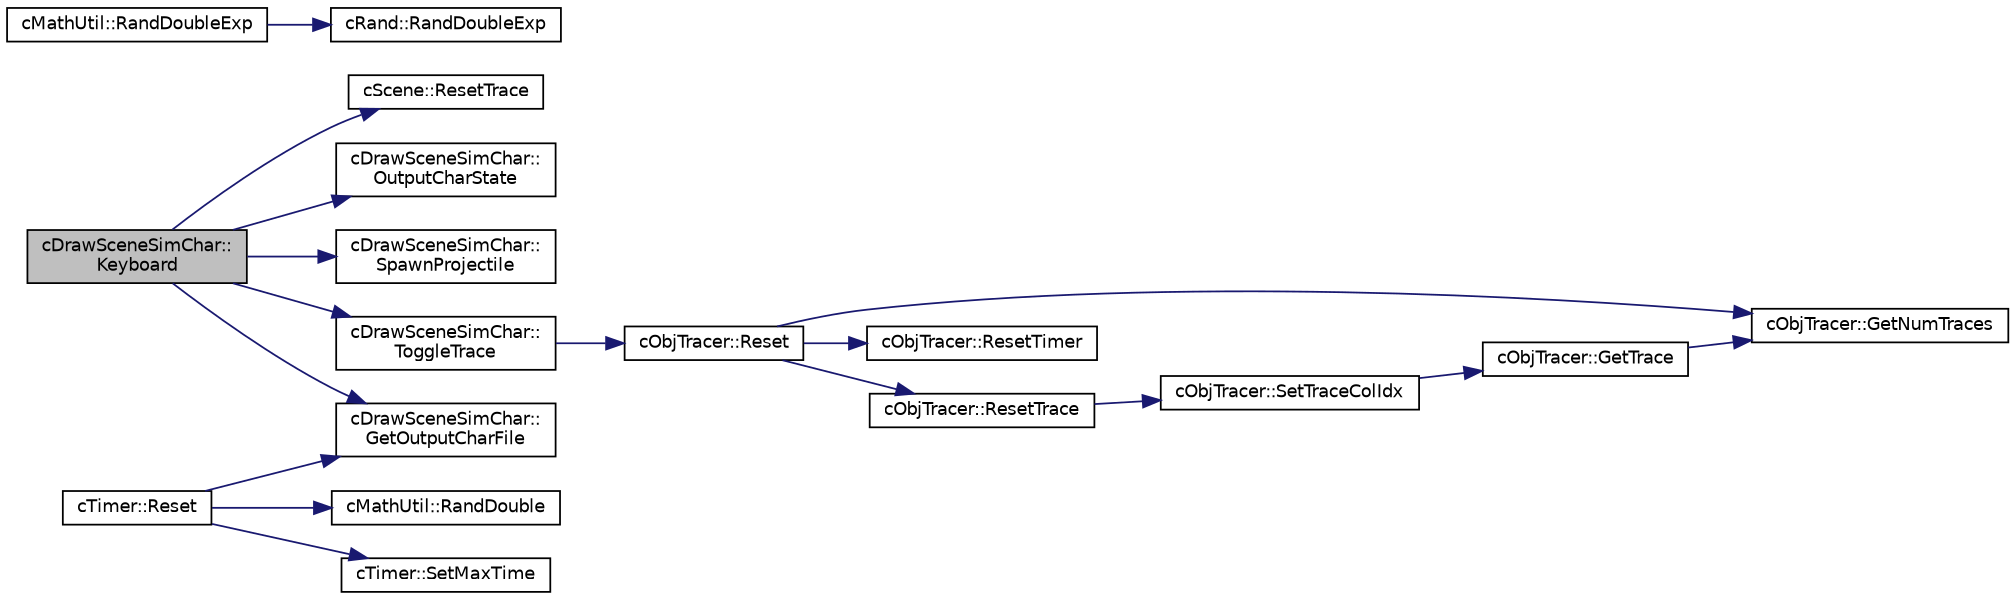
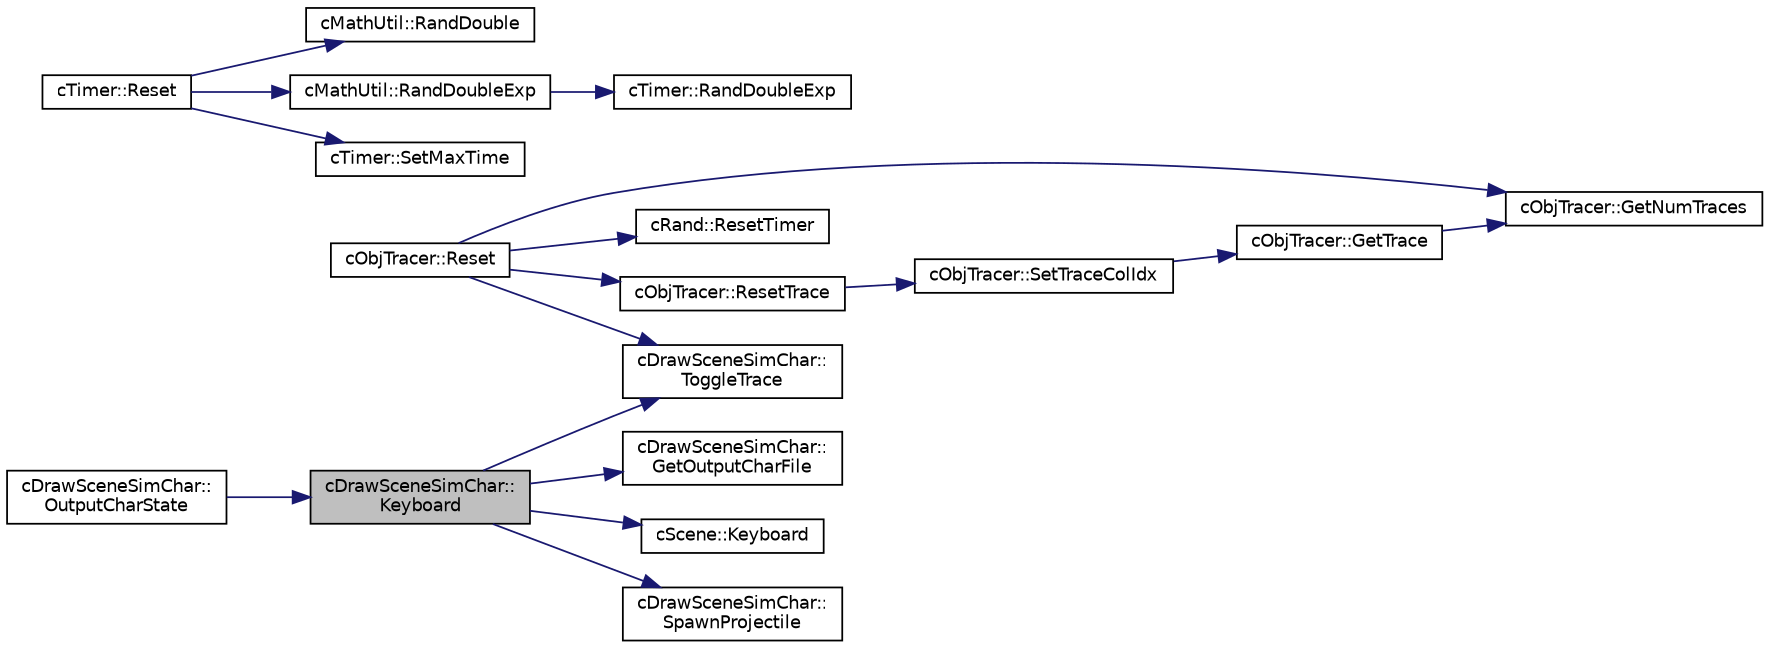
(446, 25) -> (733, 92)
(446, 92) -> (733, 536)
(283, 216) -> (260, 497)
(581, 343) -> (554, 308)
(982, 343) -> (733, 226)
(264, 476) -> (231, 92)
